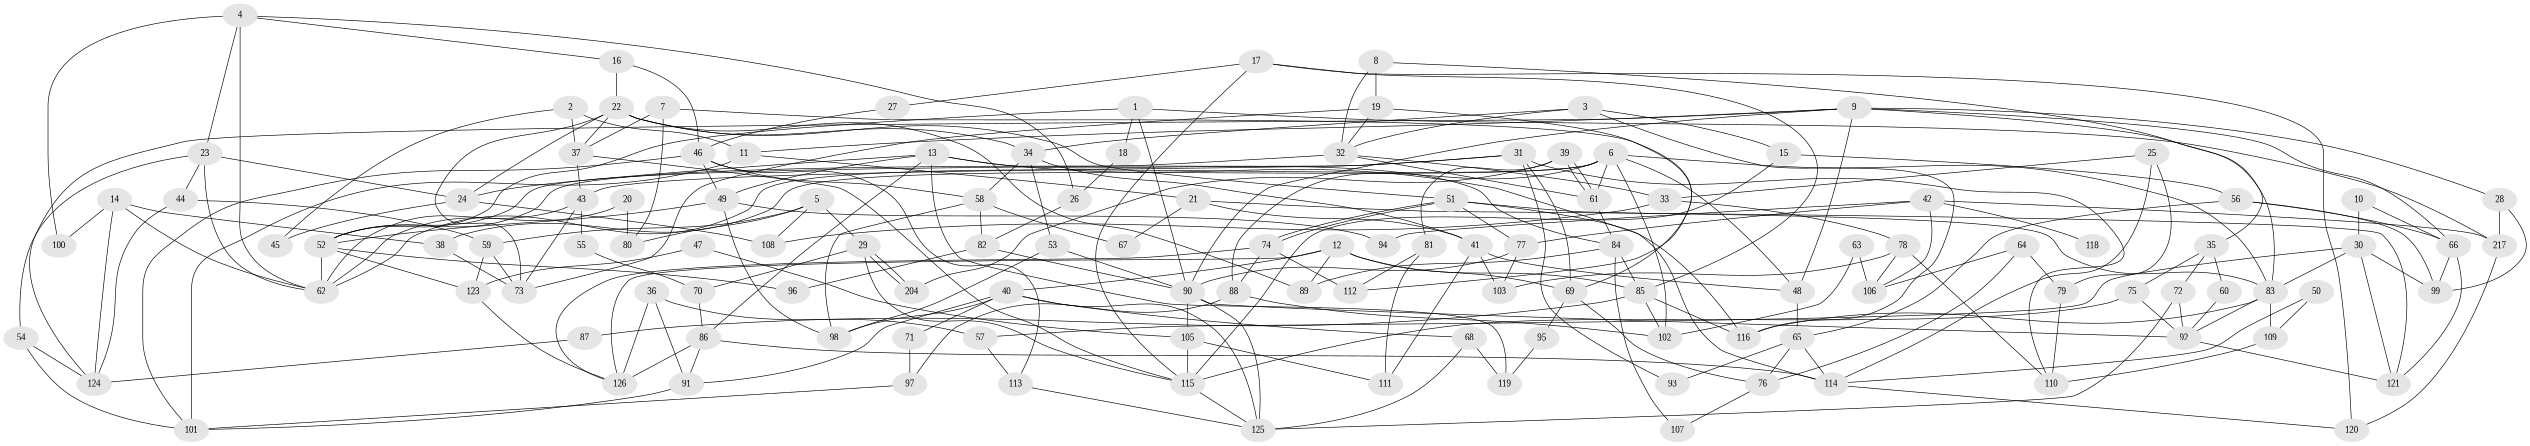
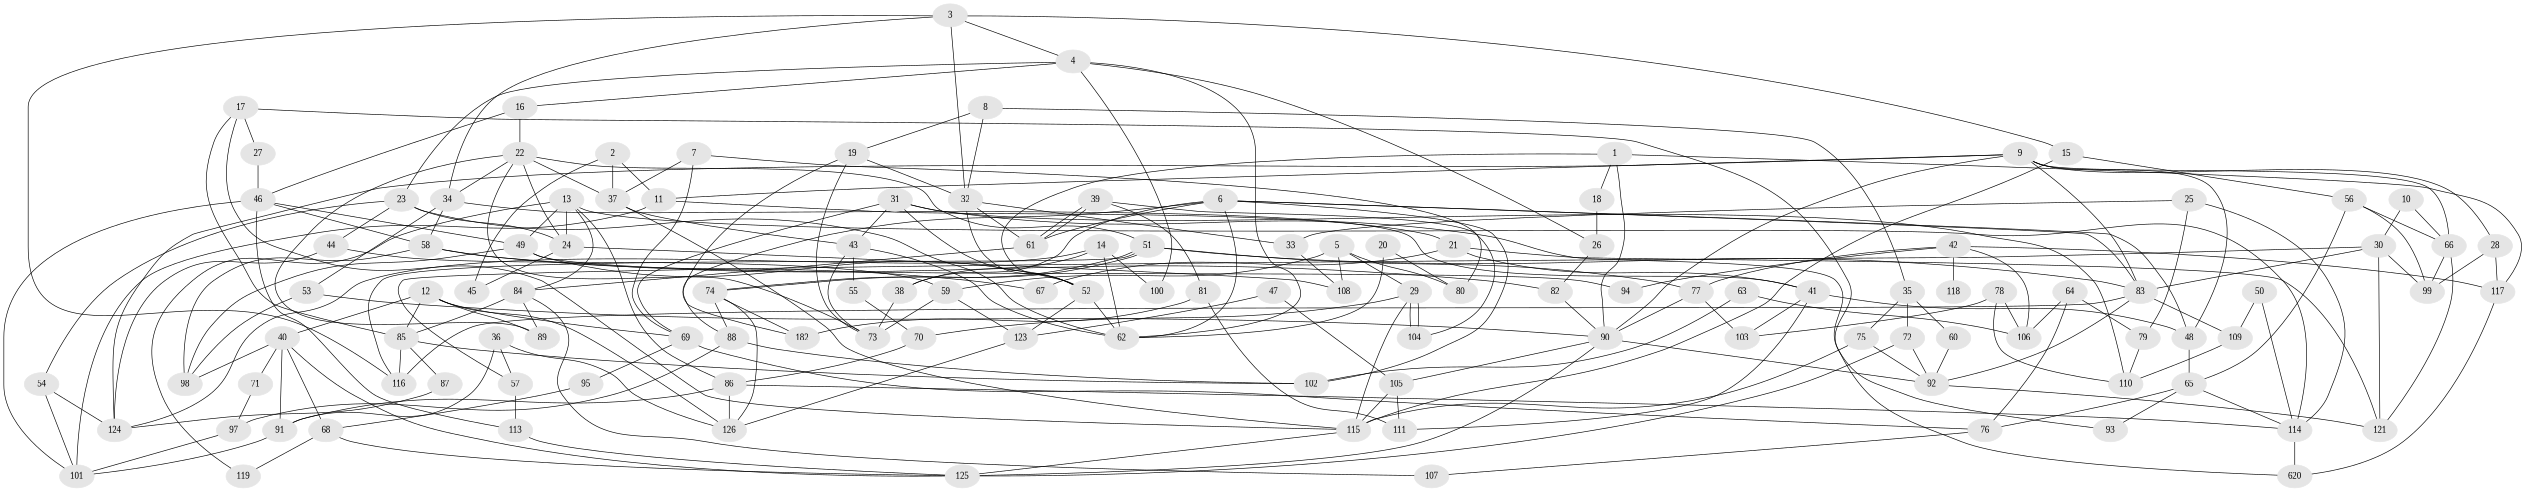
none -> (1012, 38)
(1740, 207) -> none
(2500, 246) -> (2498, 292)
(793, 292) -> none
(912, 292) -> (1414, 338)
(1350, 292) -> (802, 338)
(1522, 362) -> (485, 405)
(2352, 430) -> (2295, 476)
